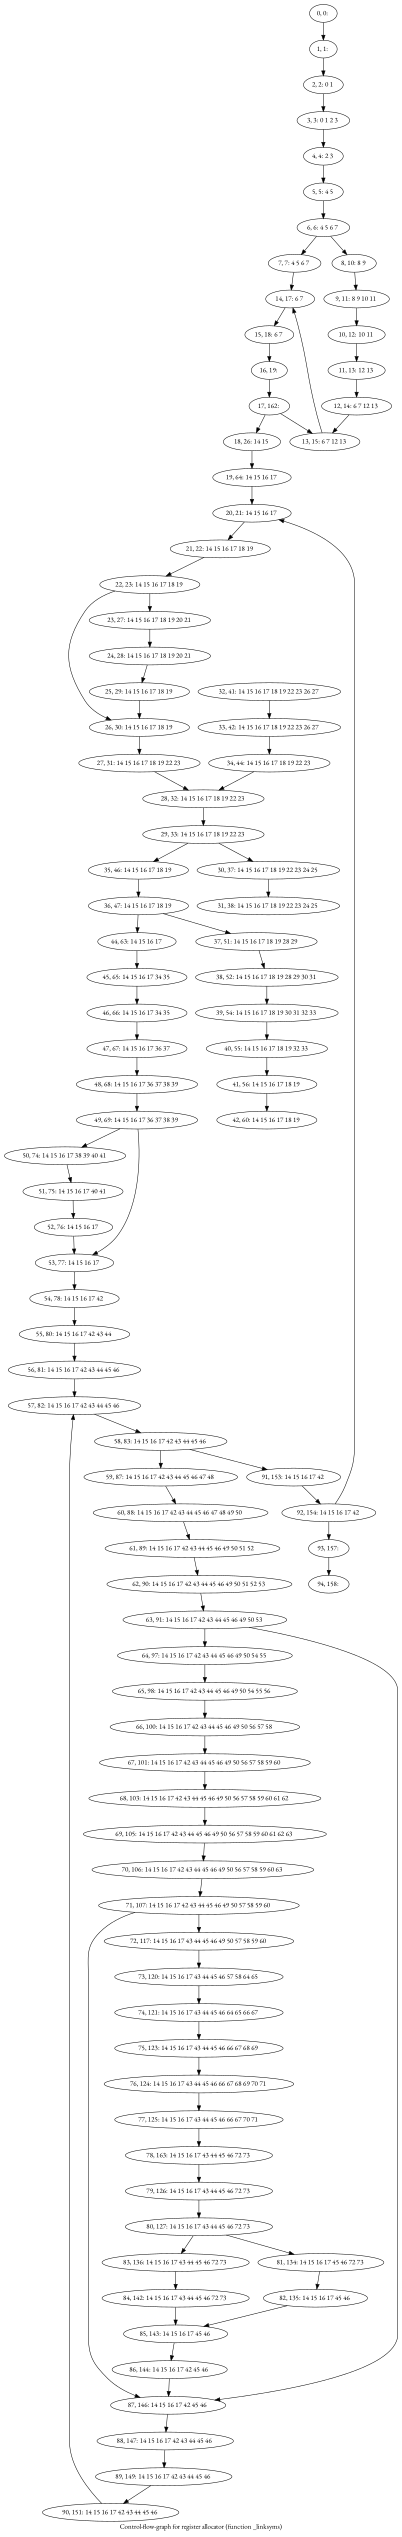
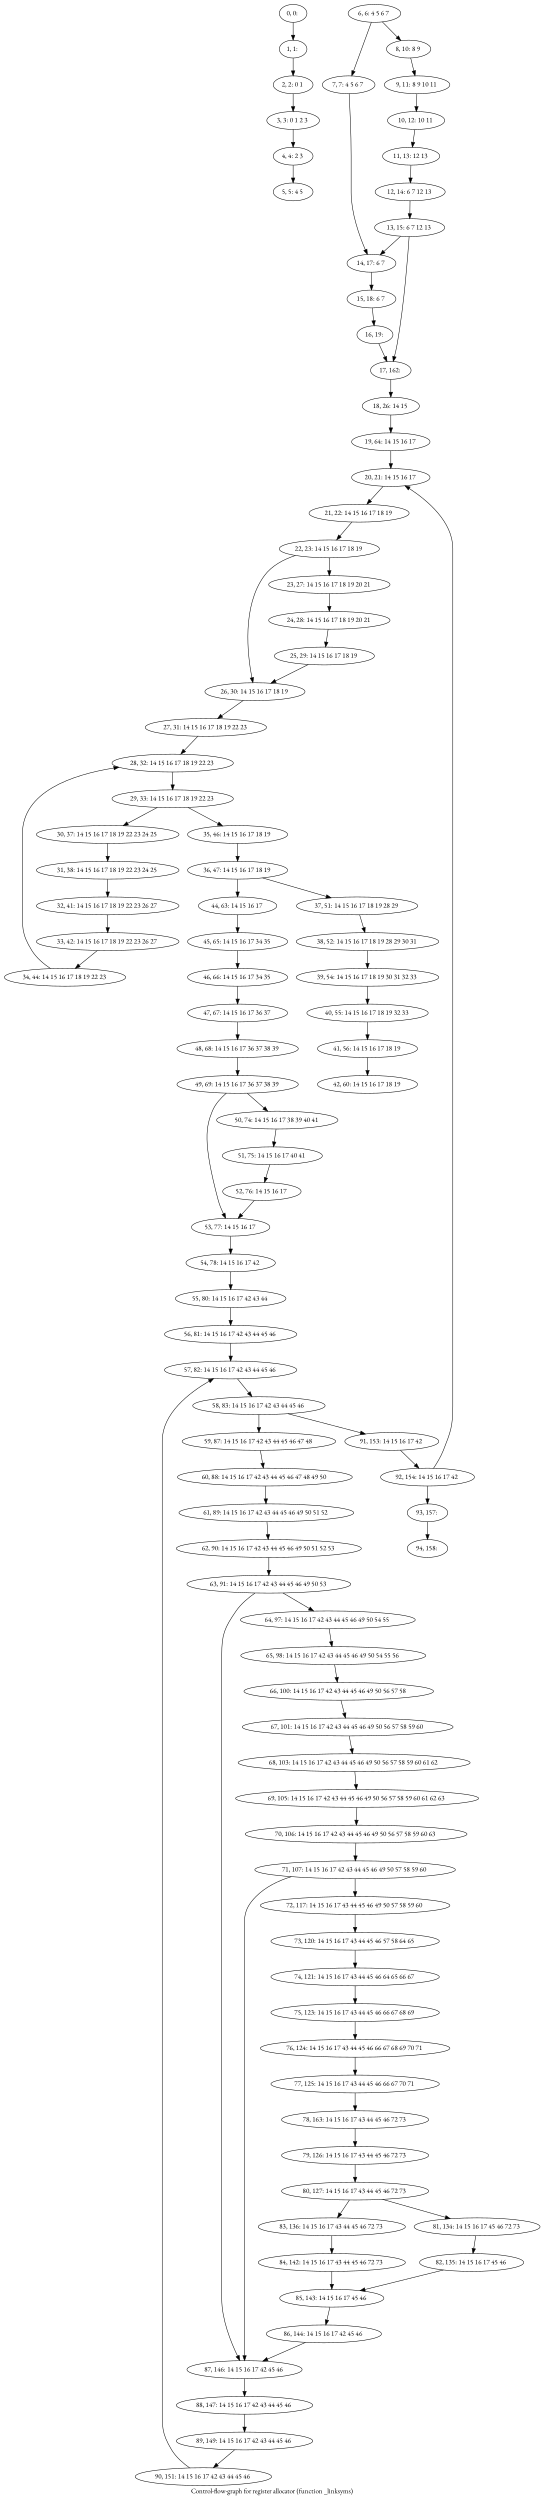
(323, 207) -> none
(294, 422) -> (404, 297)
none -> (108, 886)
